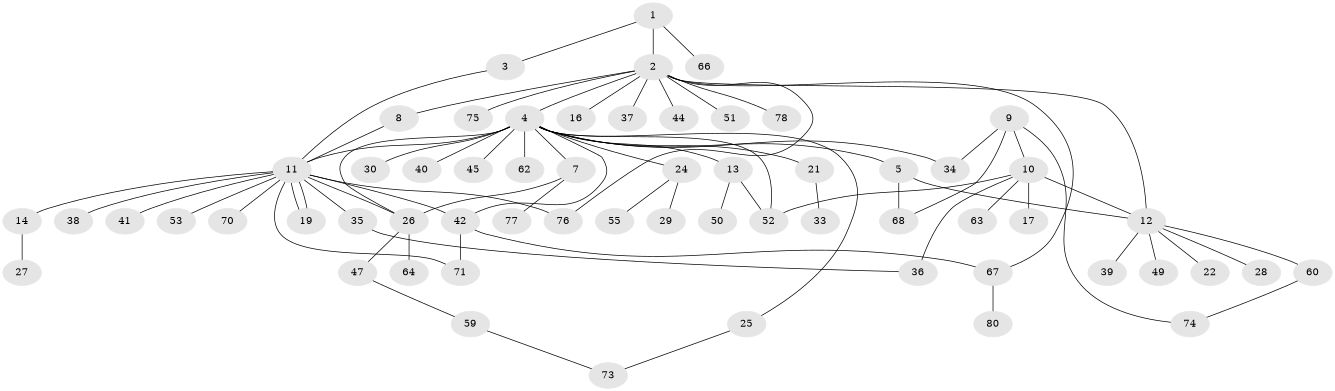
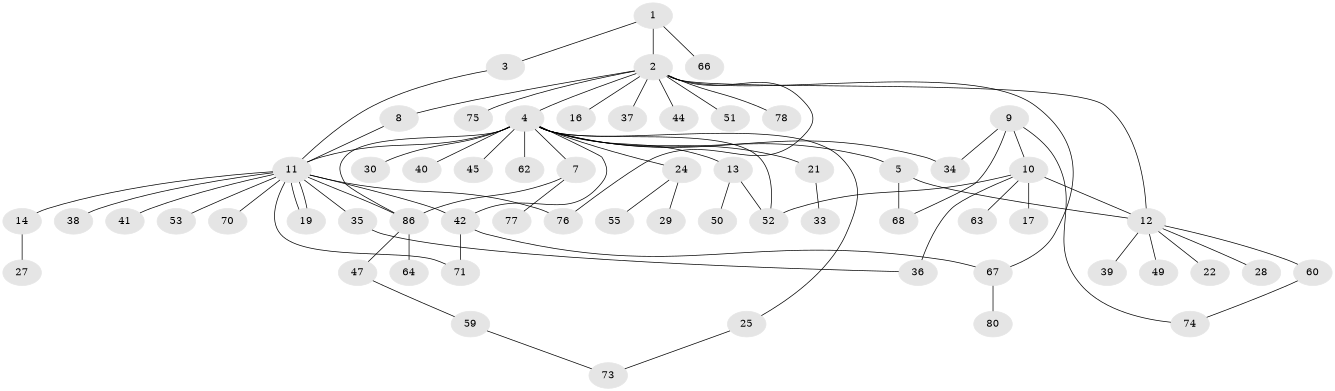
(409, 221) -> (409, 221)
